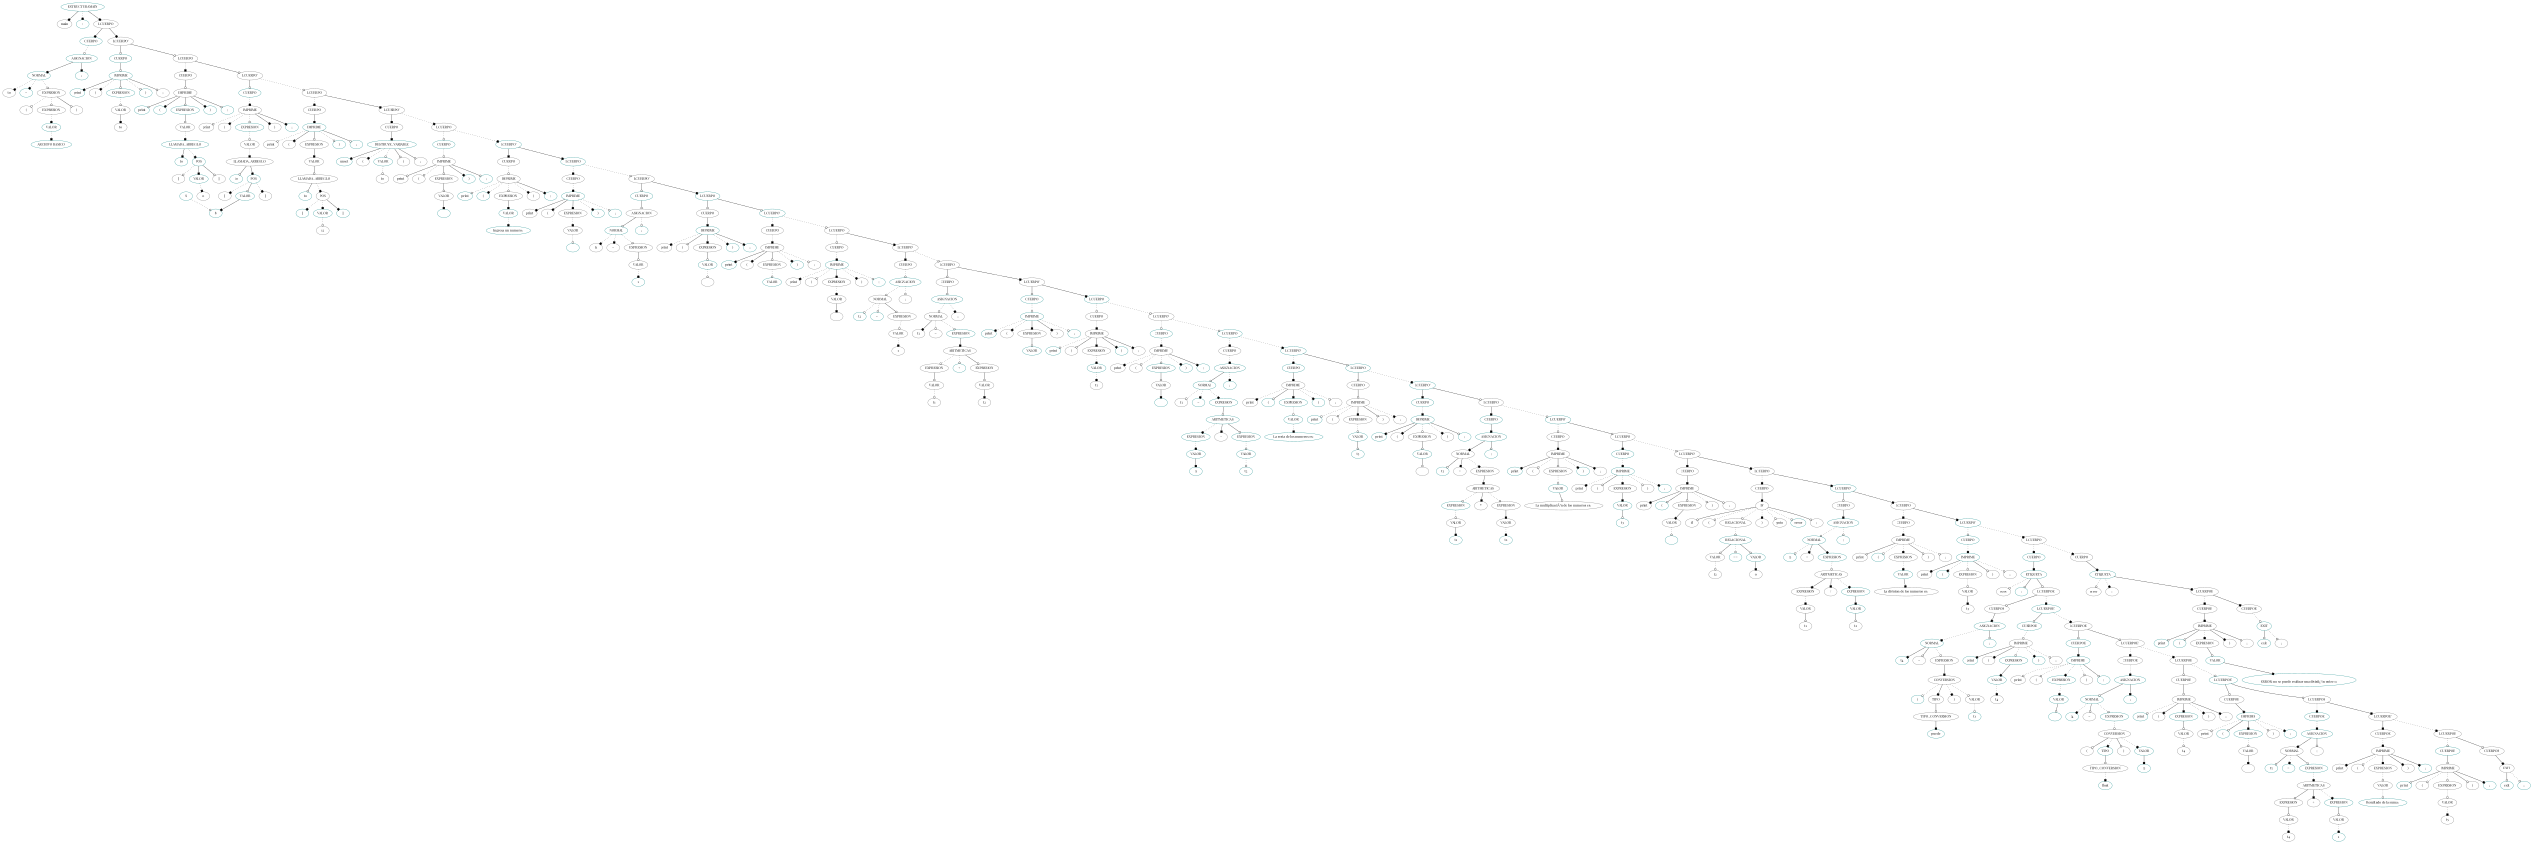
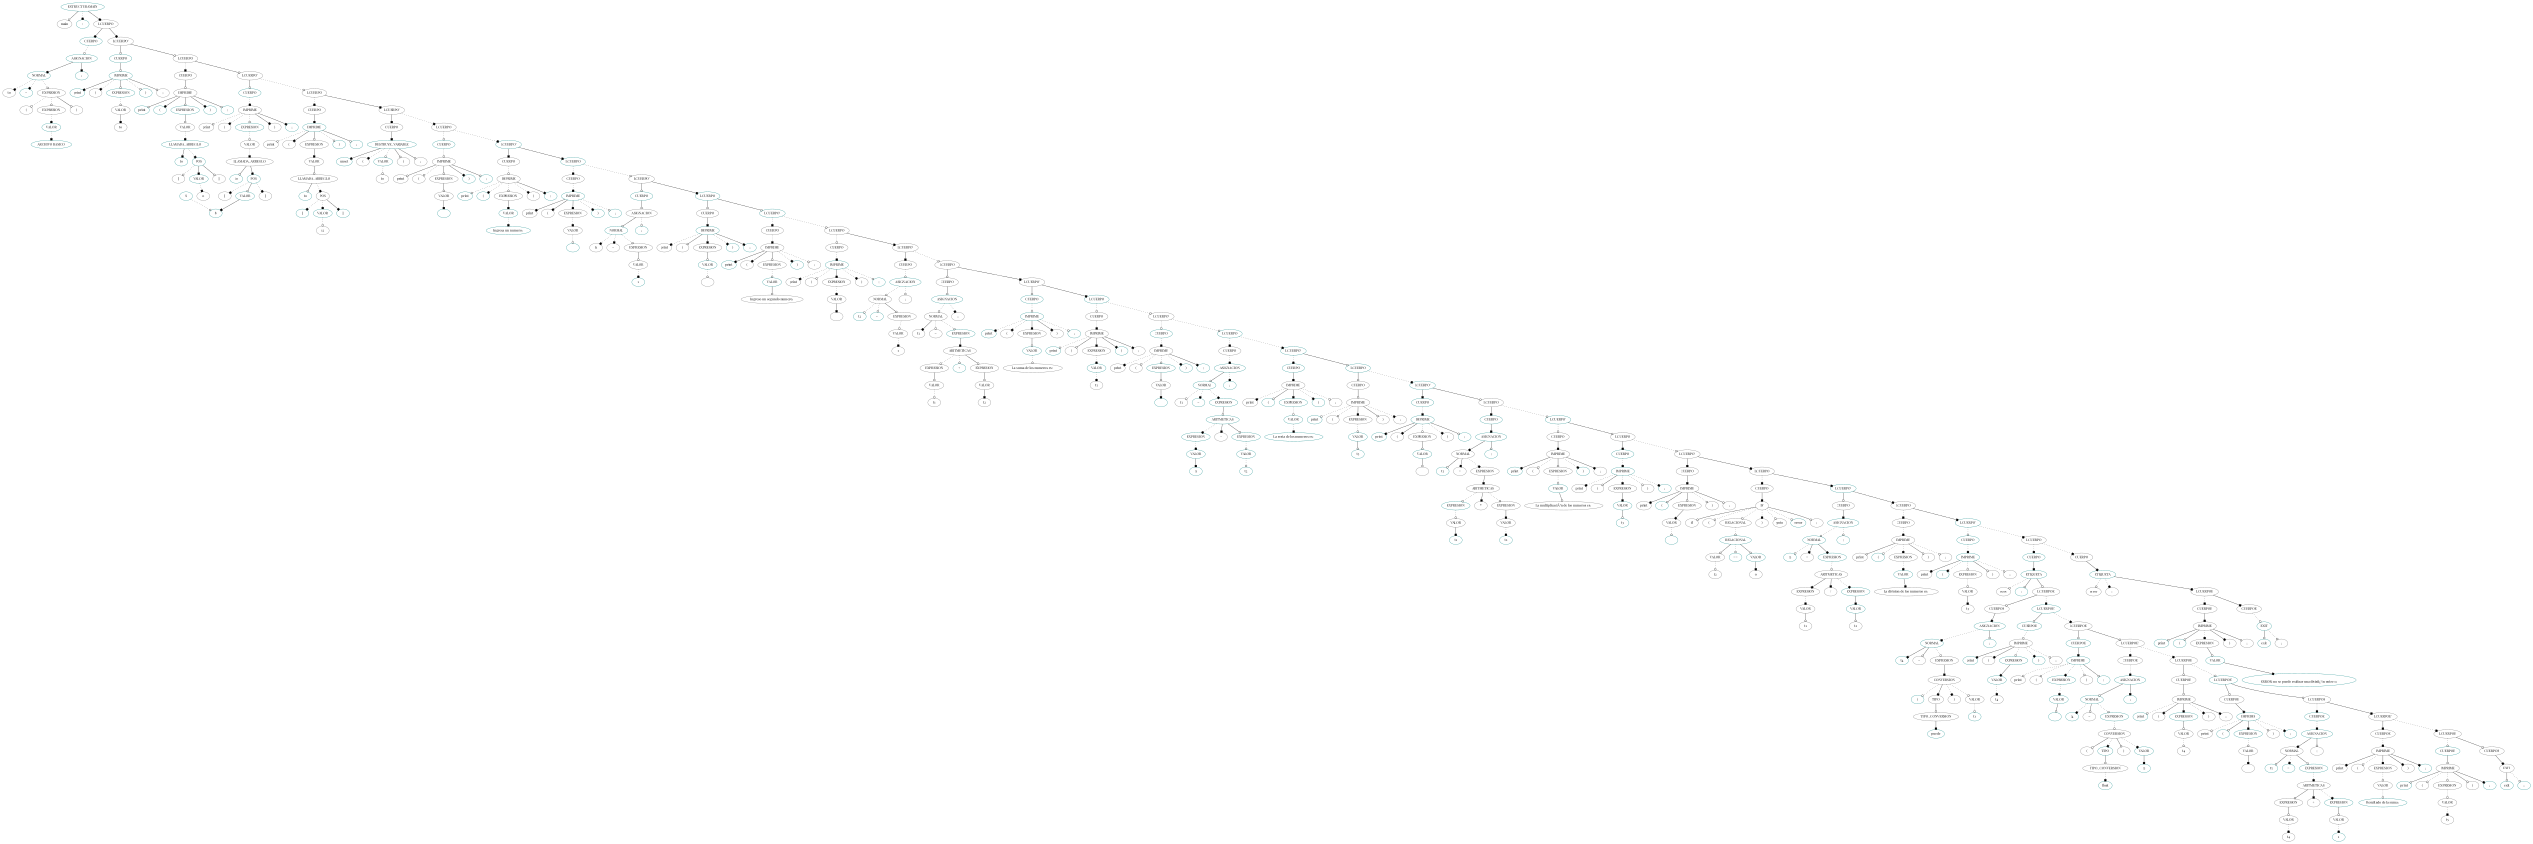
(74, 15) -> (74, 15)
none -> (772, 299)
none -> (1033, 368)
